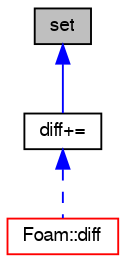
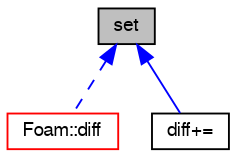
(63, 194) -> (90, 87)
